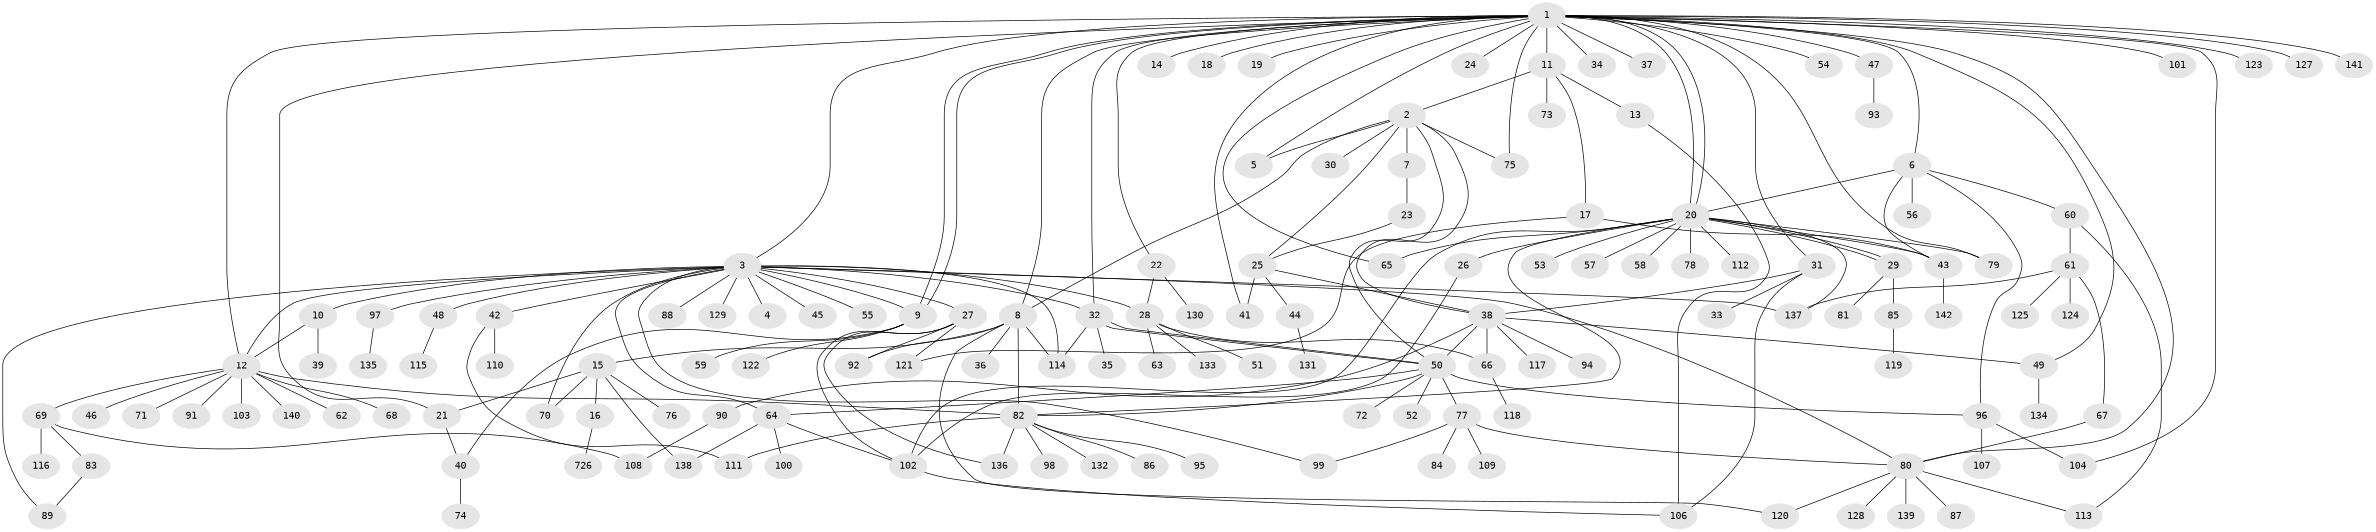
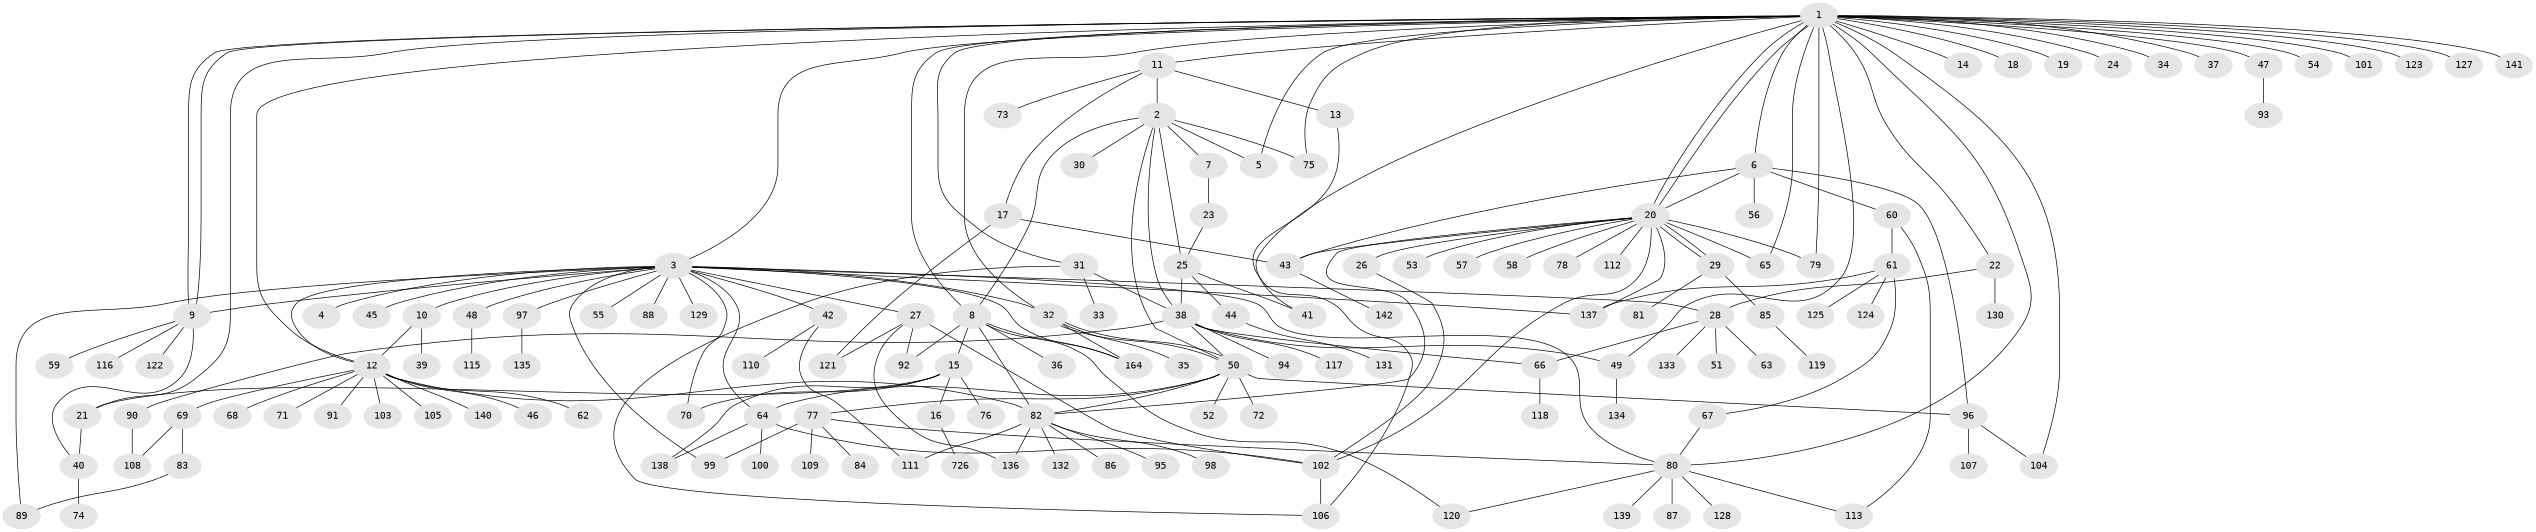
(1057, 366) -> (1134, 366)
none -> (433, 416)
(41, 441) -> (148, 341)
